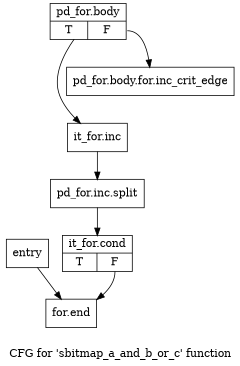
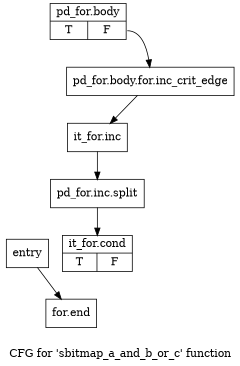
(57, 79) -> (127, 107)
(111, 284) -> none
